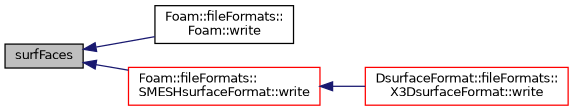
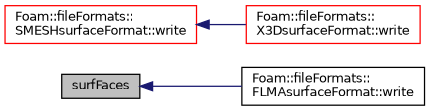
(224, 25) -> (333, 86)
(112, 67) -> none
(467, 86) -> (333, 25)
